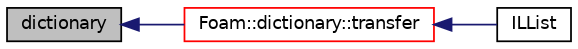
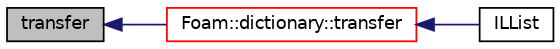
(64, 25) -> (55, 25)
